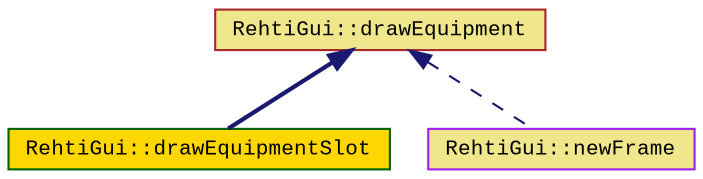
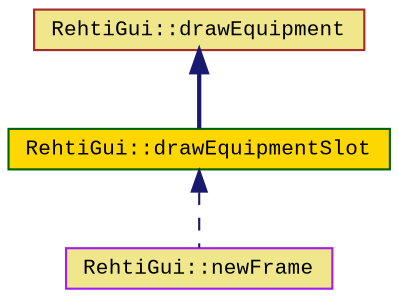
(480, 95) -> (199, 220)
